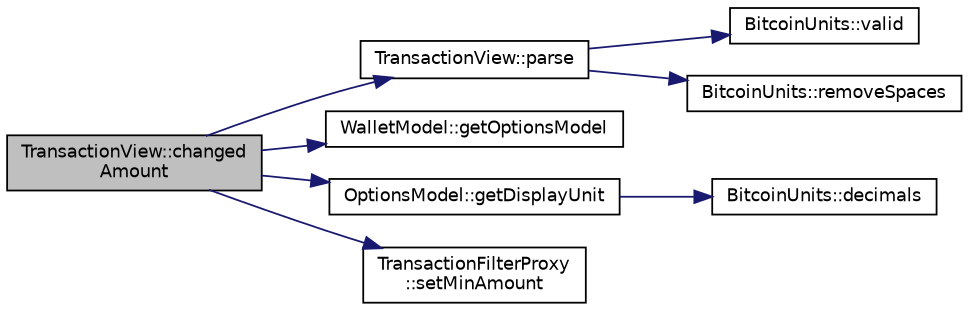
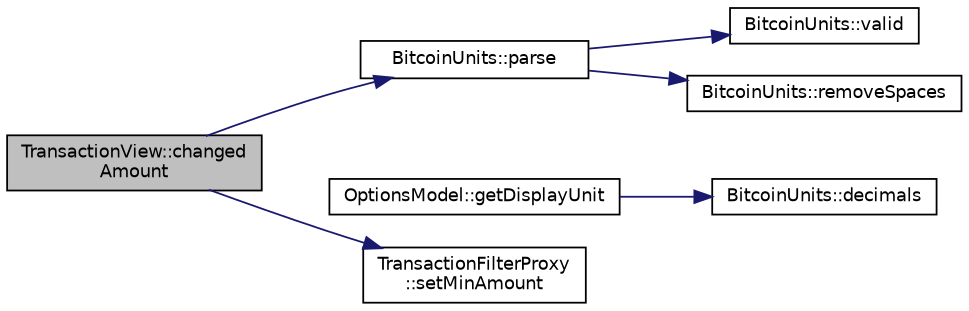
(475, 60) -> (475, 60)
(475, 129) -> none
(287, 178) -> none
